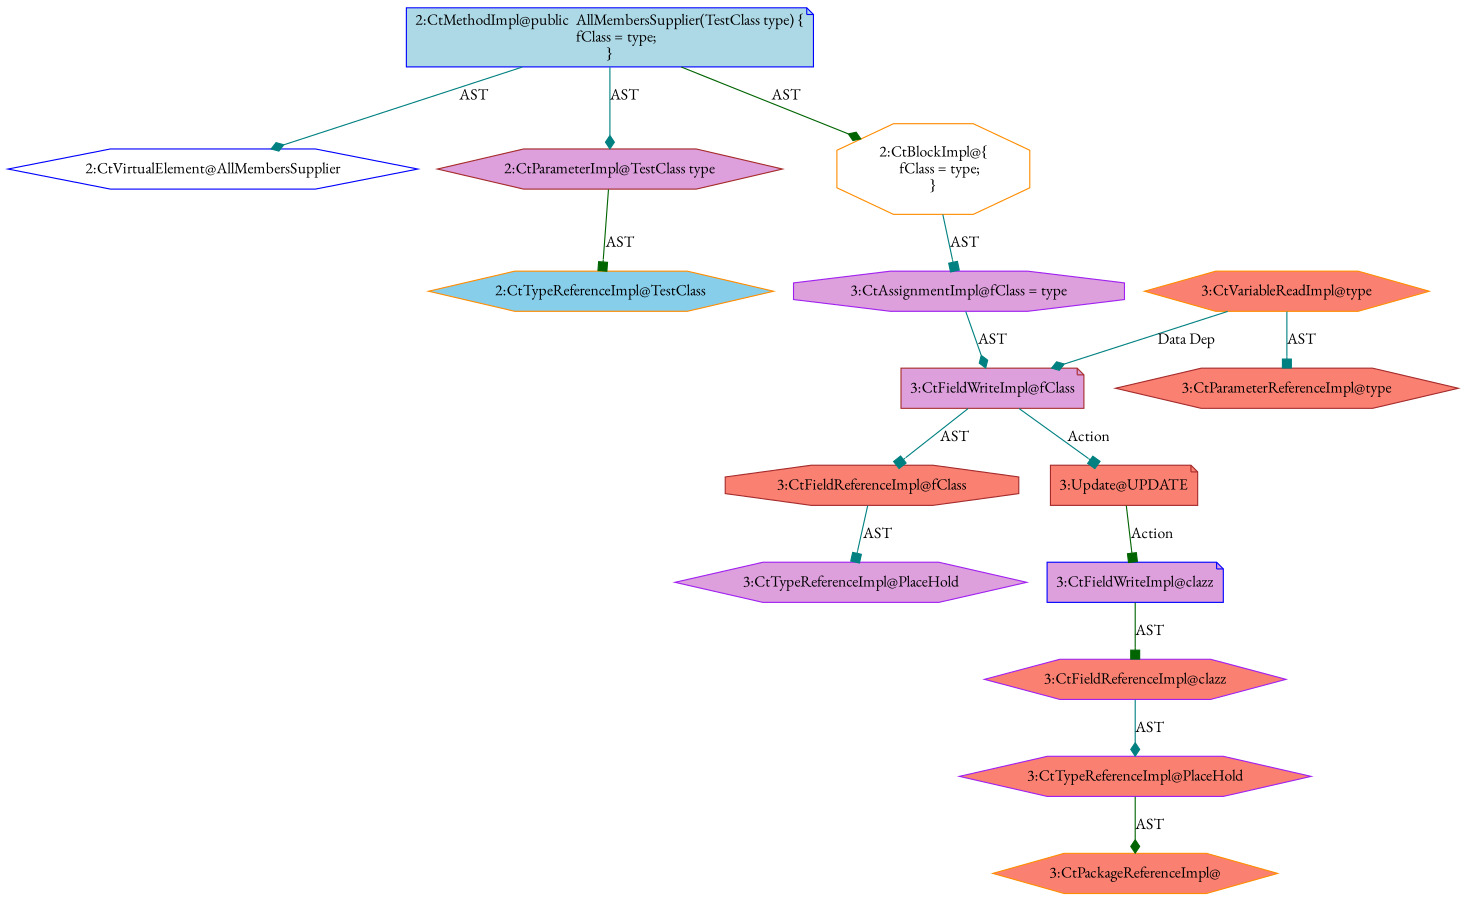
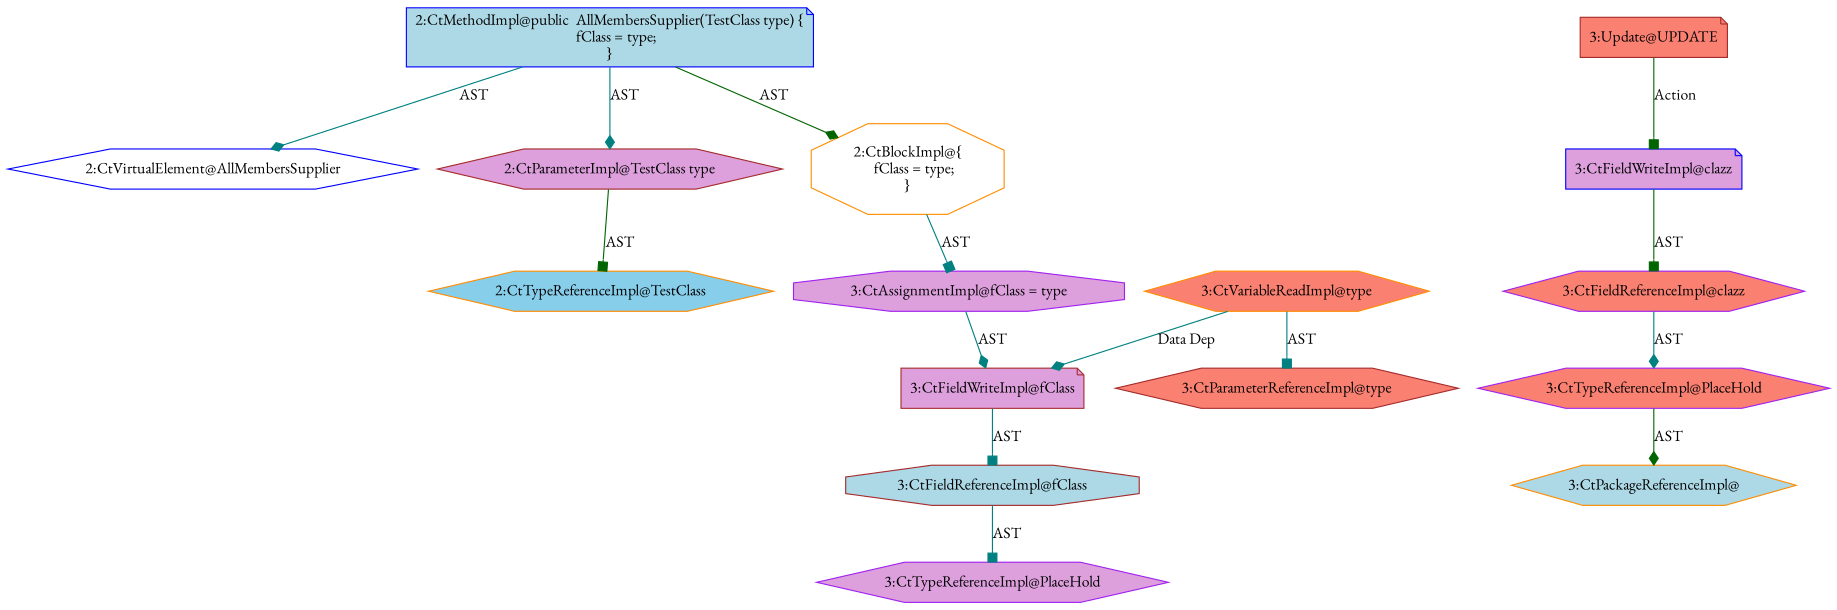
(1054, 433) -> none
(872, 485) -> (992, 485)
(1135, 873) -> (1654, 485)
